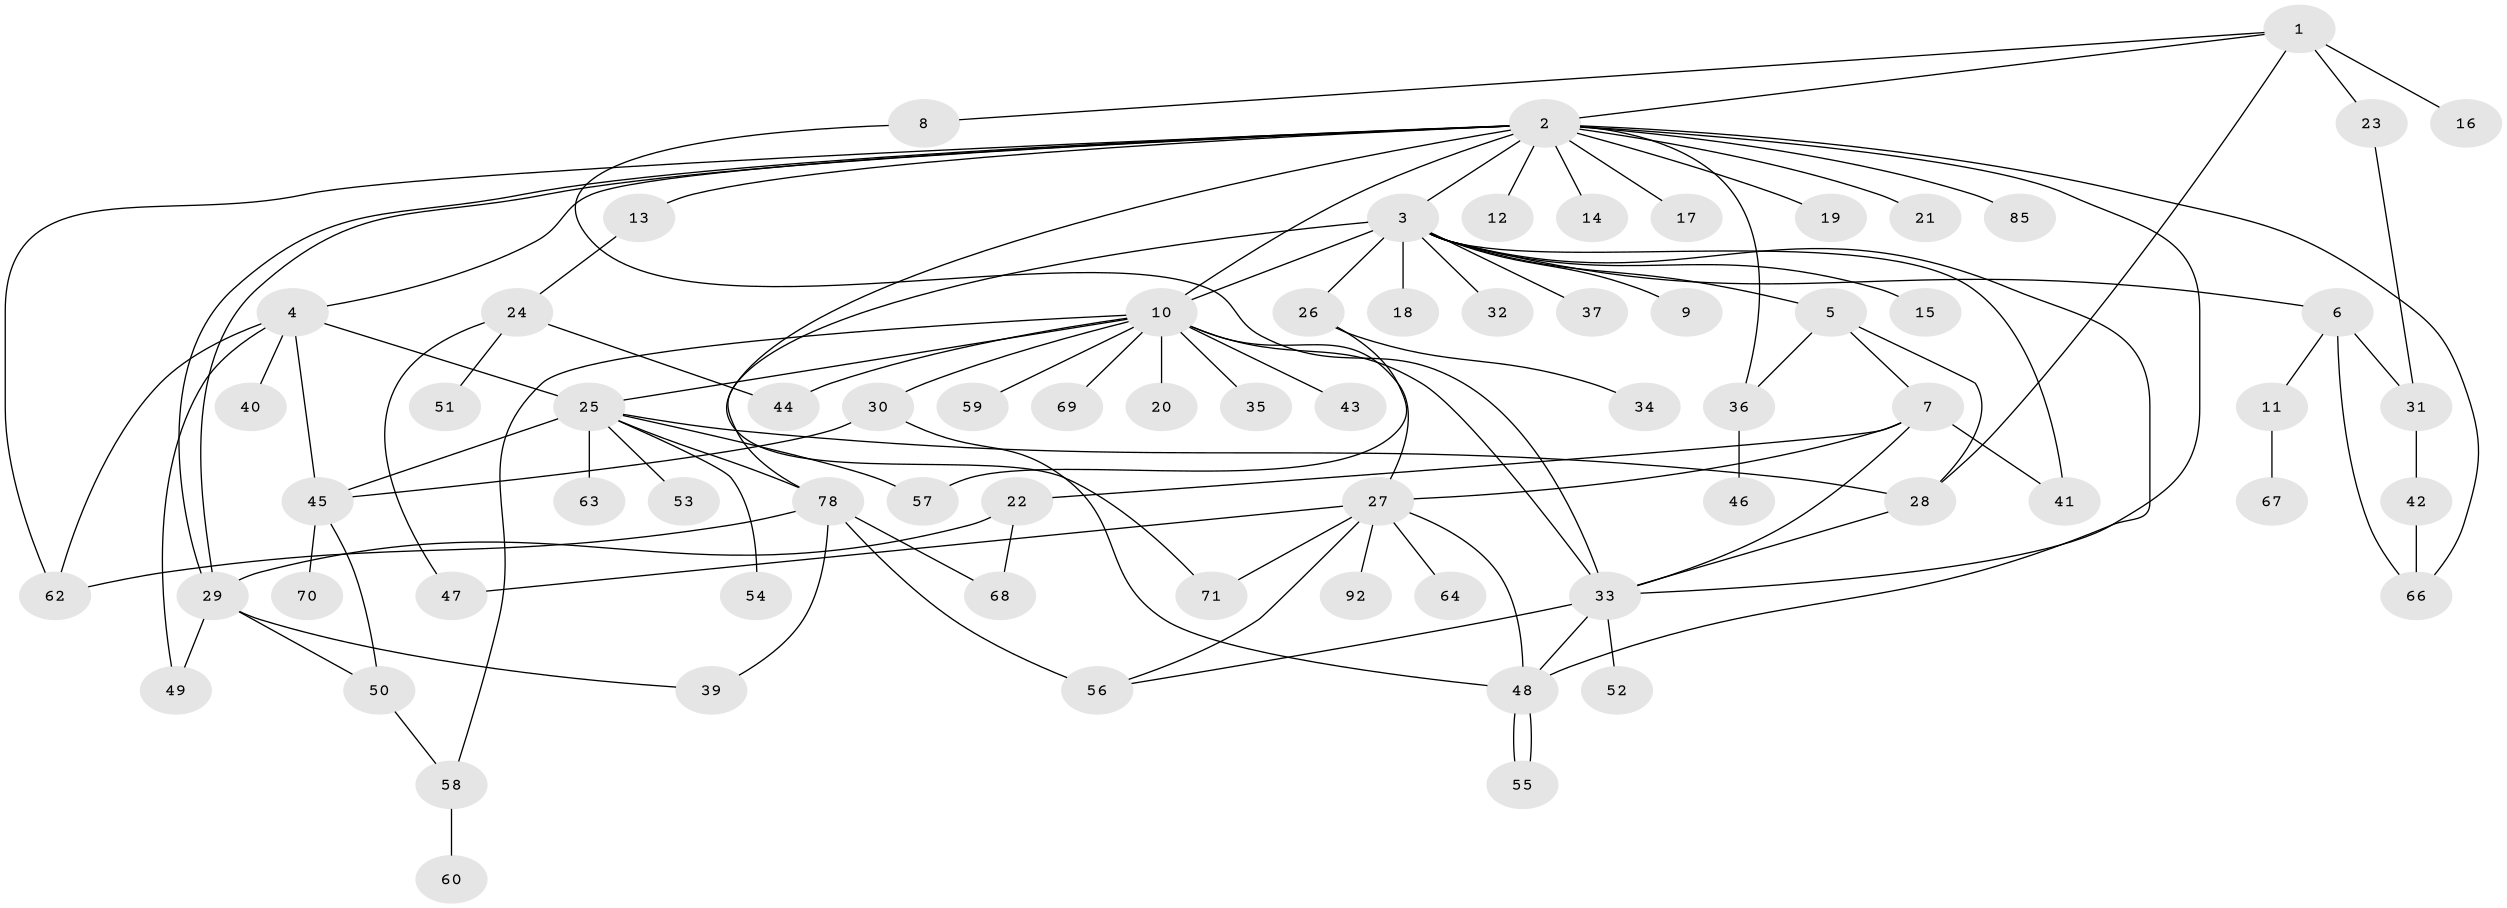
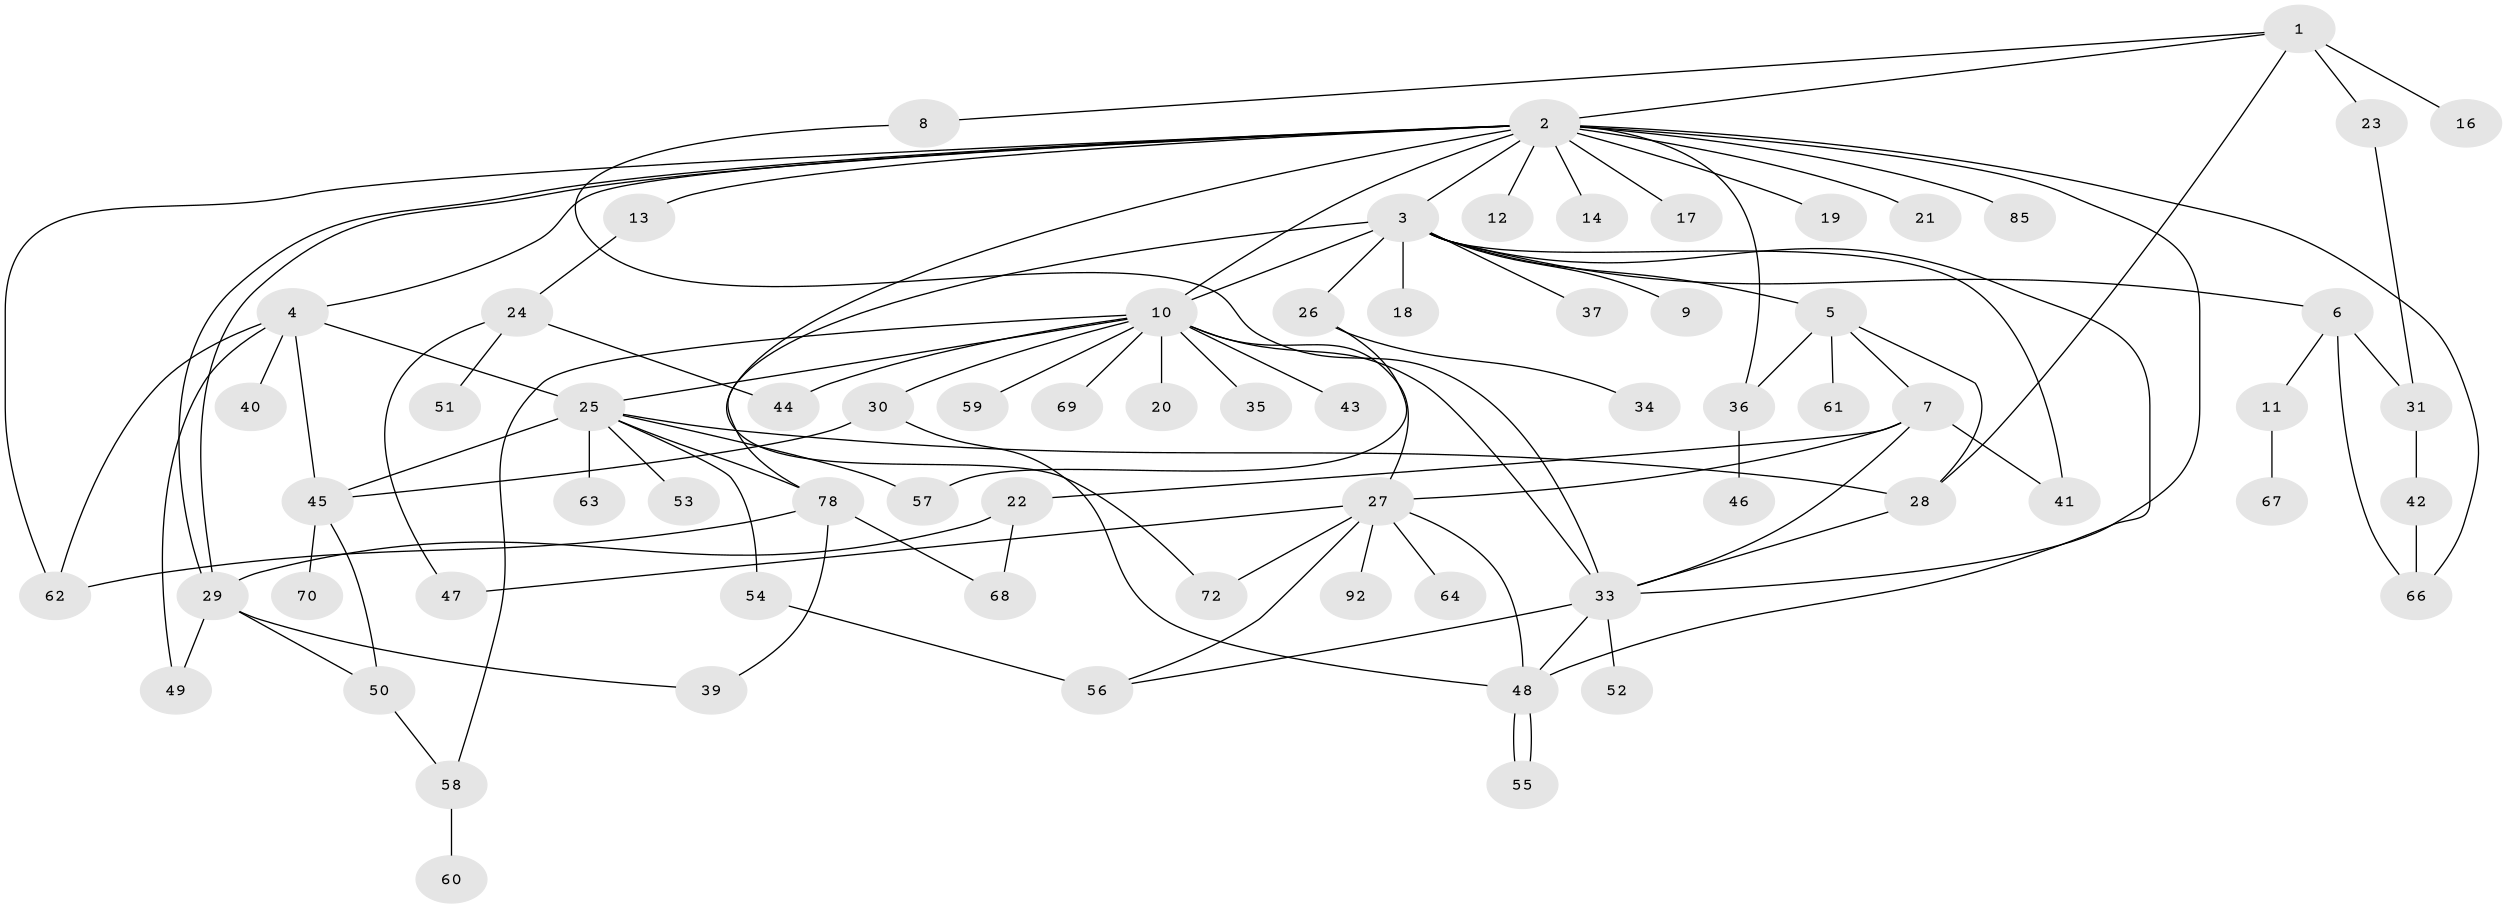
(1498, 312) -> none
(1925, 312) -> none
none -> (1834, 407)
(1211, 596) -> (1211, 596)
(946, 615) -> (927, 643)
